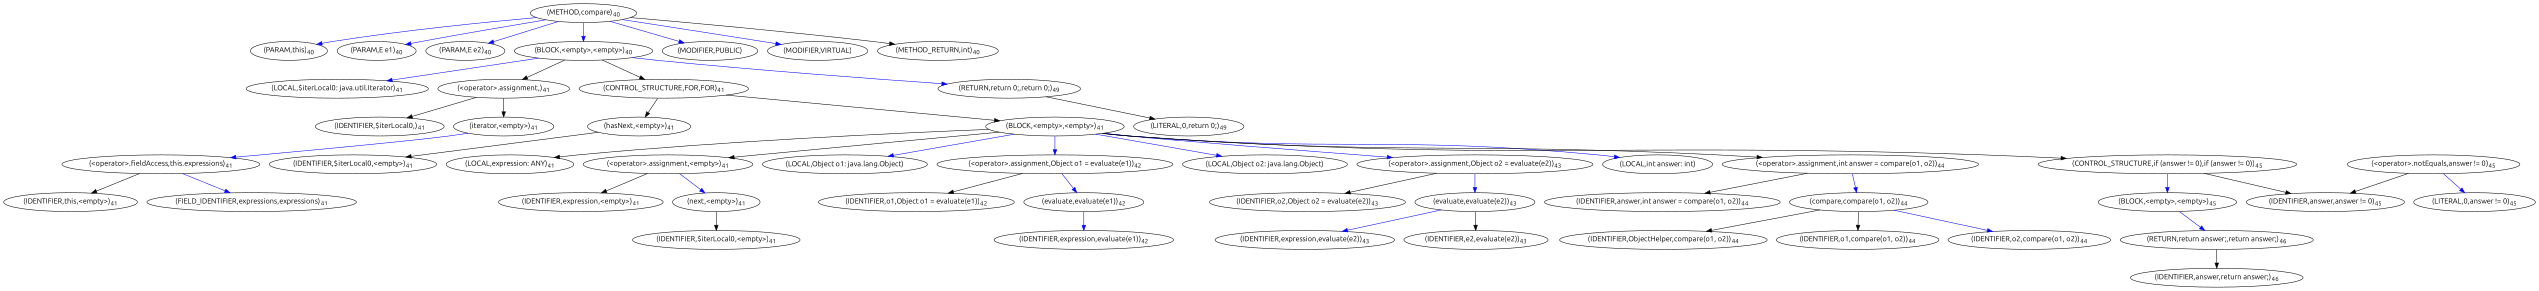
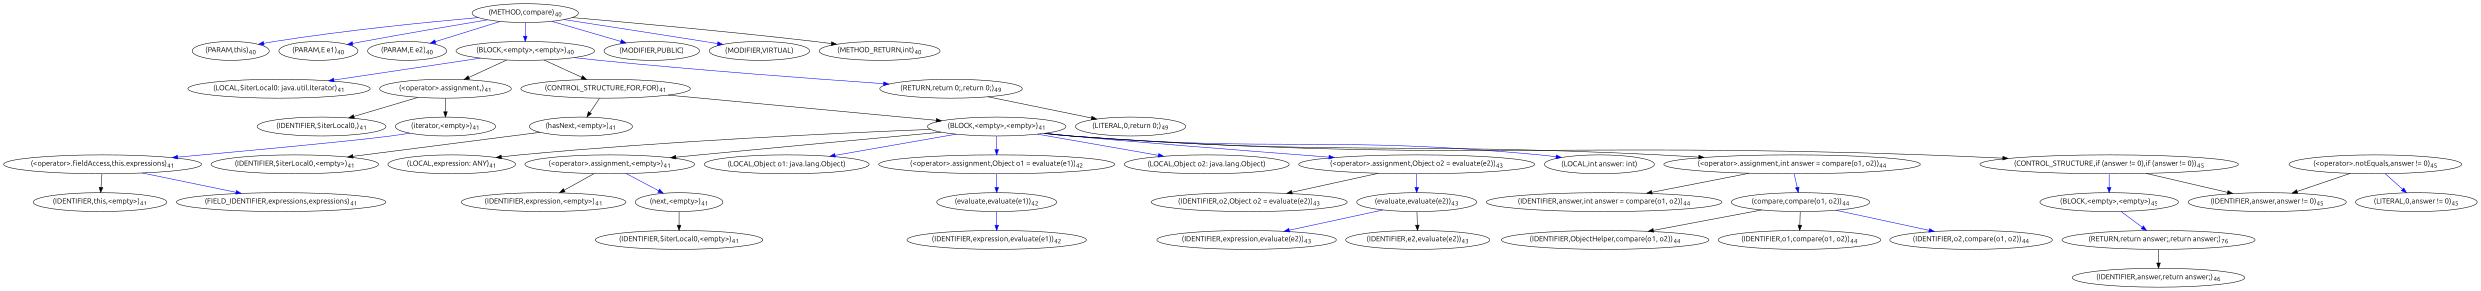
(916, 202) -> none
(2283, 239) -> (2225, 239)
